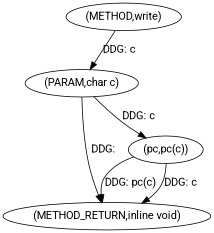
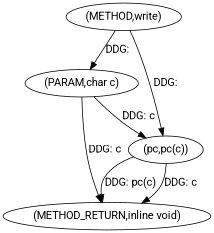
(119, 50) -> (119, 50)
none -> (148, 79)
(105, 150) -> (105, 150)
